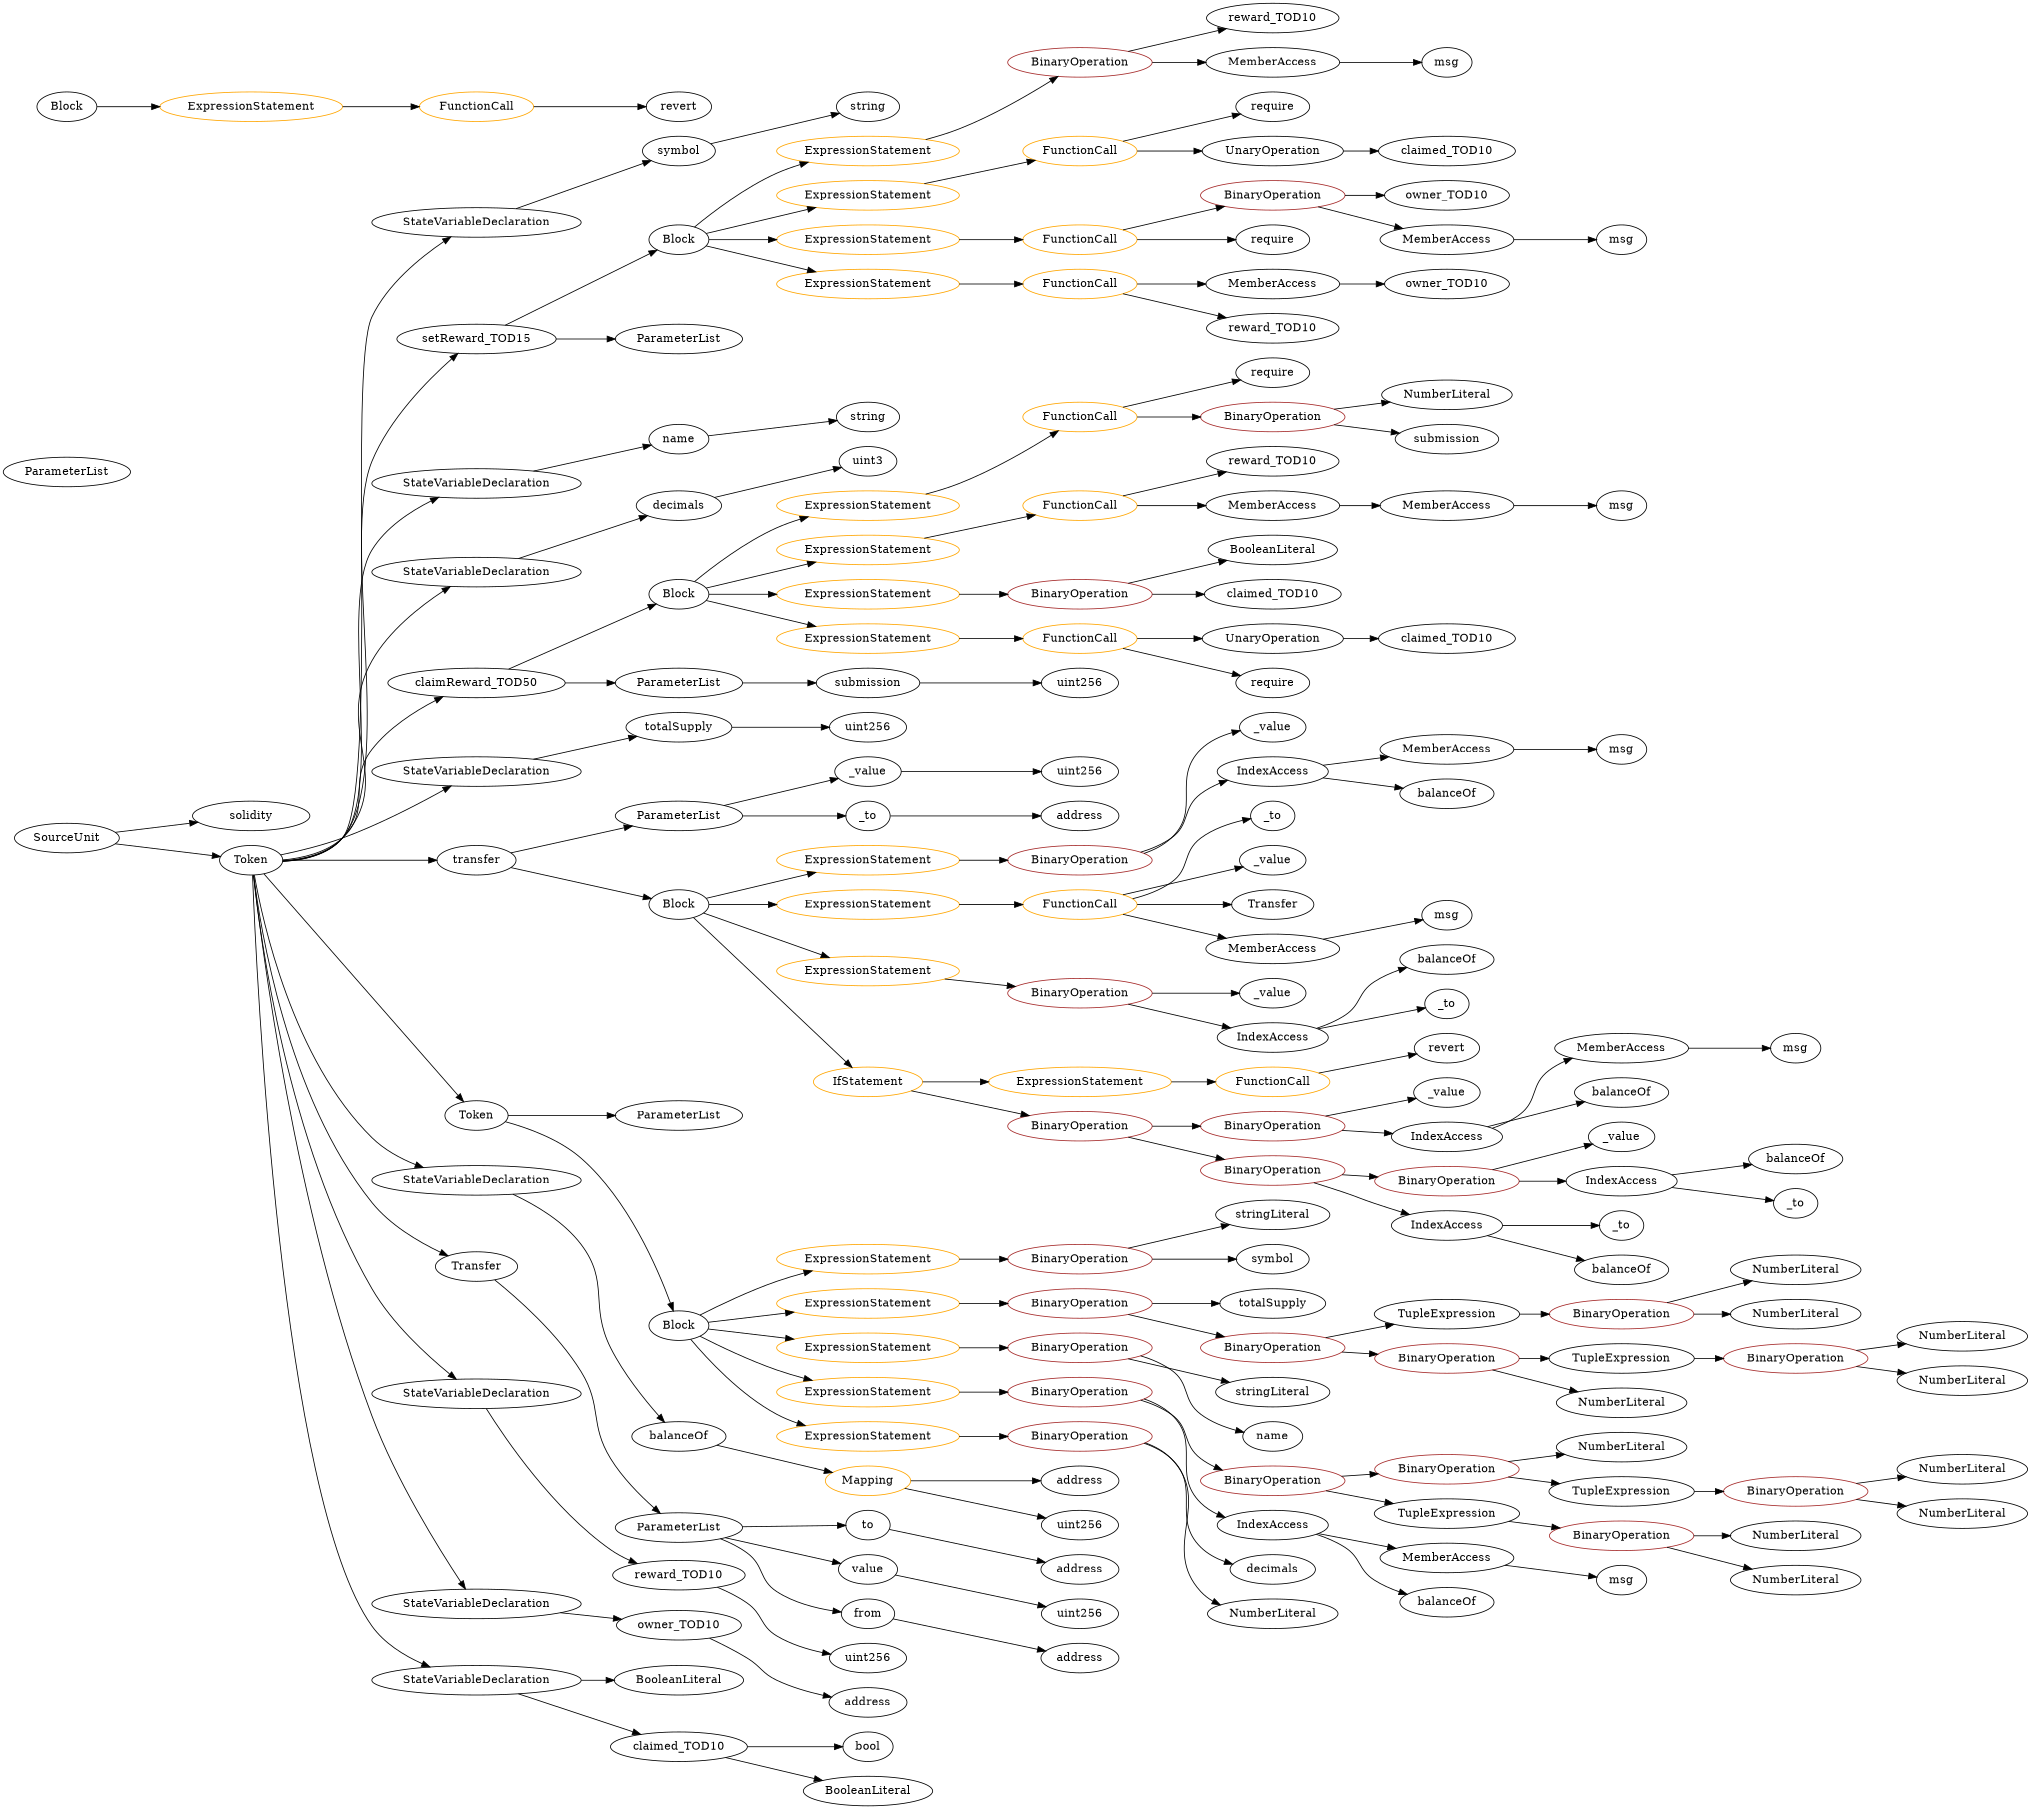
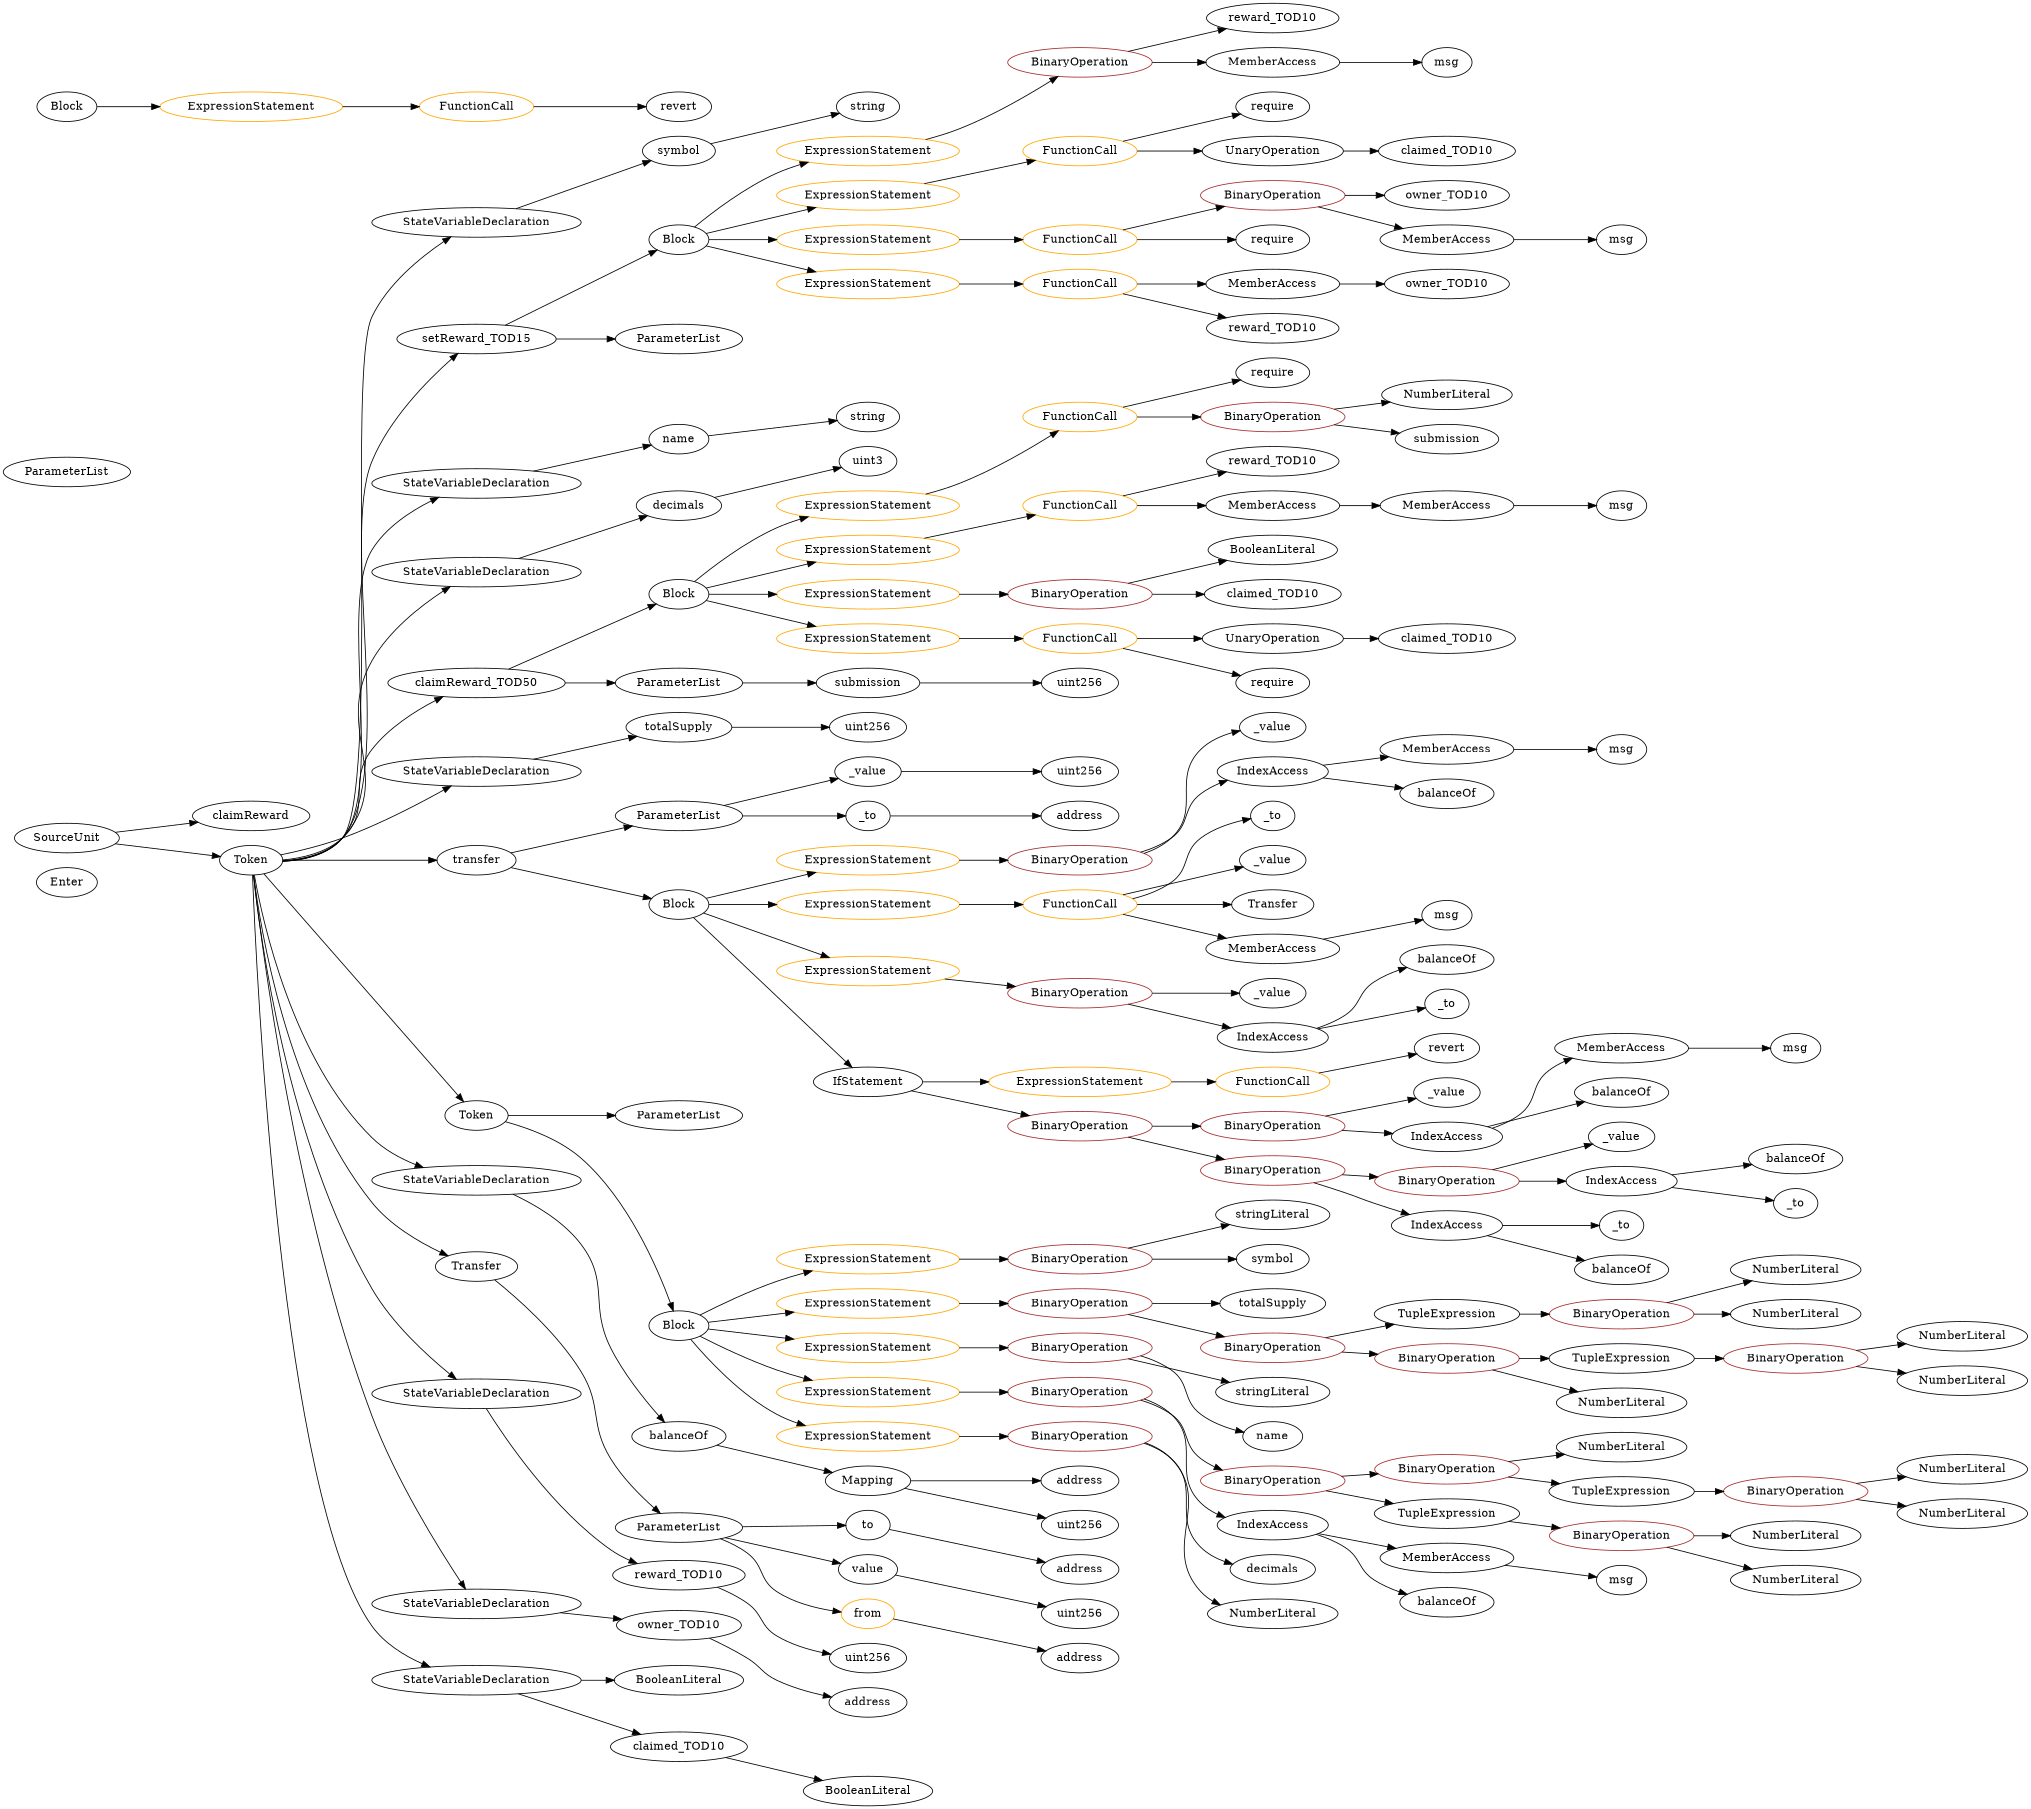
(251, 816) -> (251, 816)
none -> (67, 882)
(868, 1082) -> (868, 1082)
(868, 1481) -> (868, 1481)
(868, 1614) -> (868, 1614)
(868, 1747) -> none
